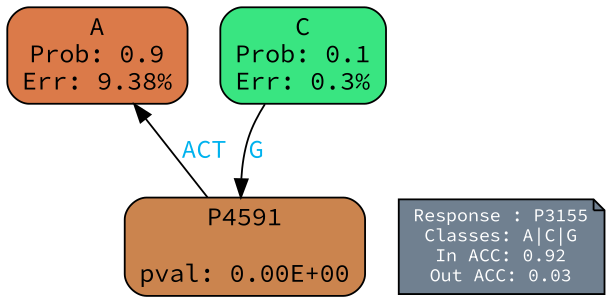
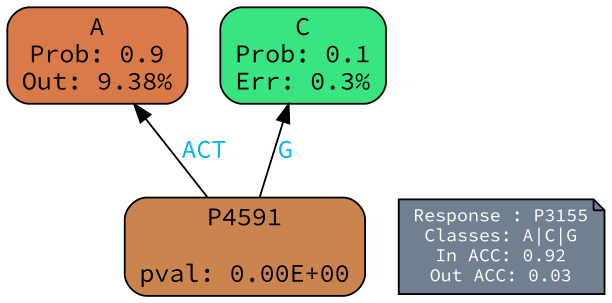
(97, 56) -> (97, 56)
(248, 140) -> (271, 159)
